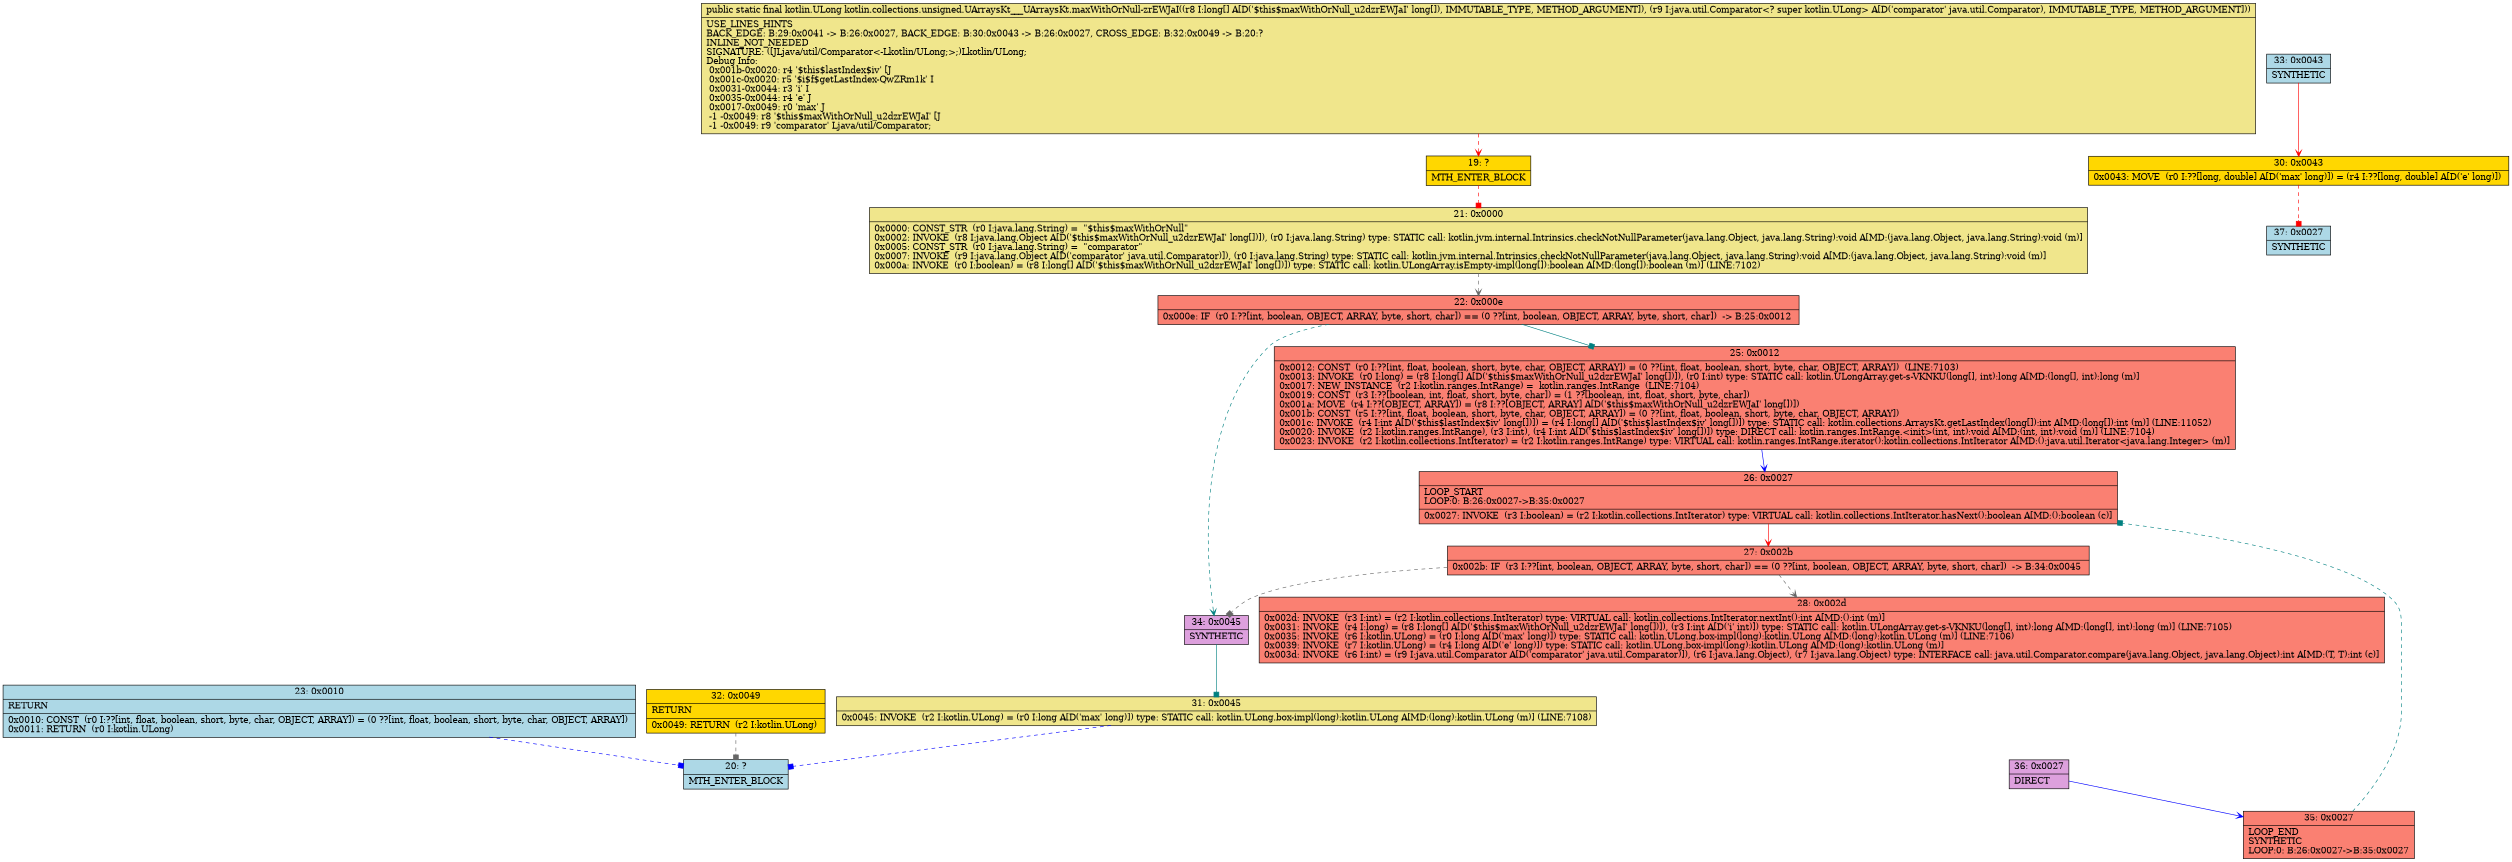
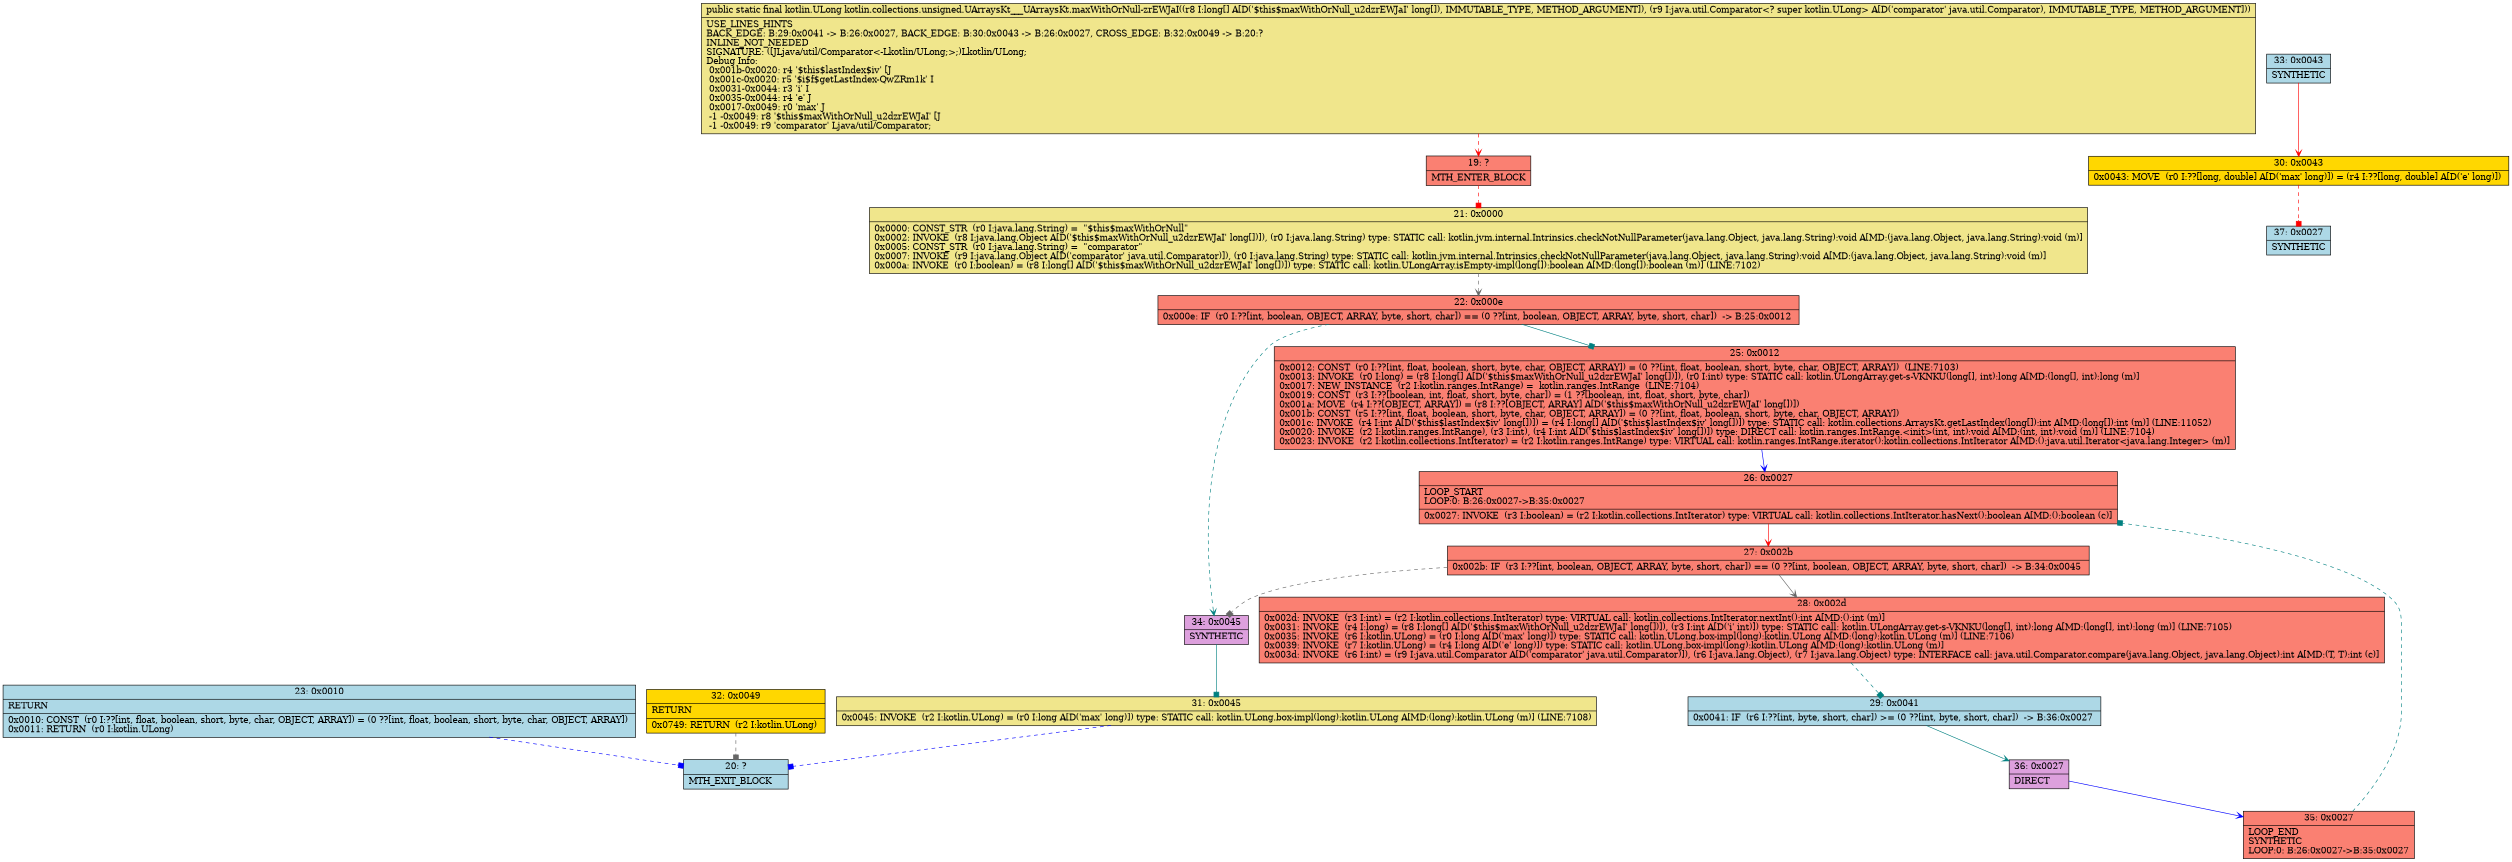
(1479, 171) -> (1479, 171)
(1786, 584) -> (1786, 584)
none -> (1894, 711)
(736, 725) -> (736, 725)
(736, 781) -> (730, 781)
